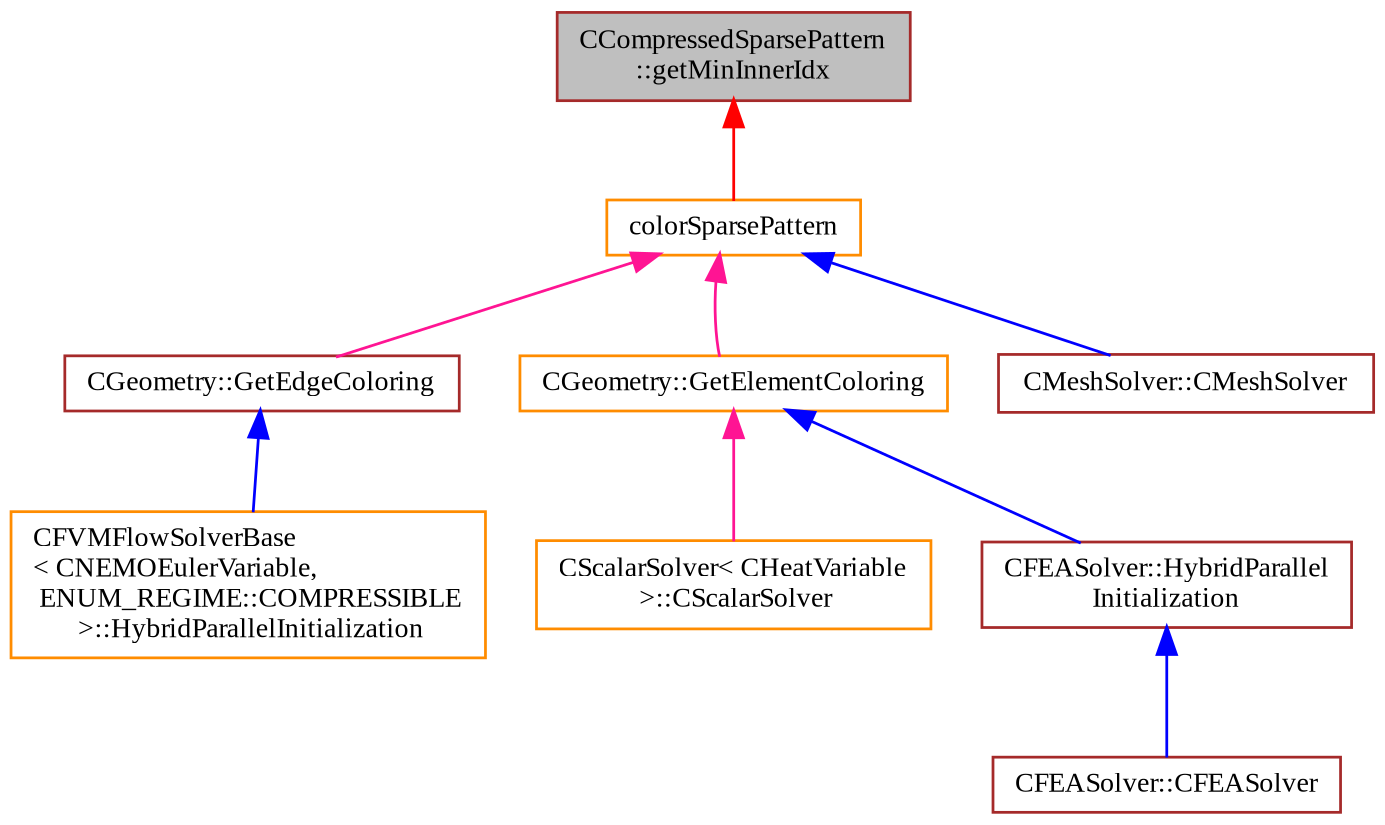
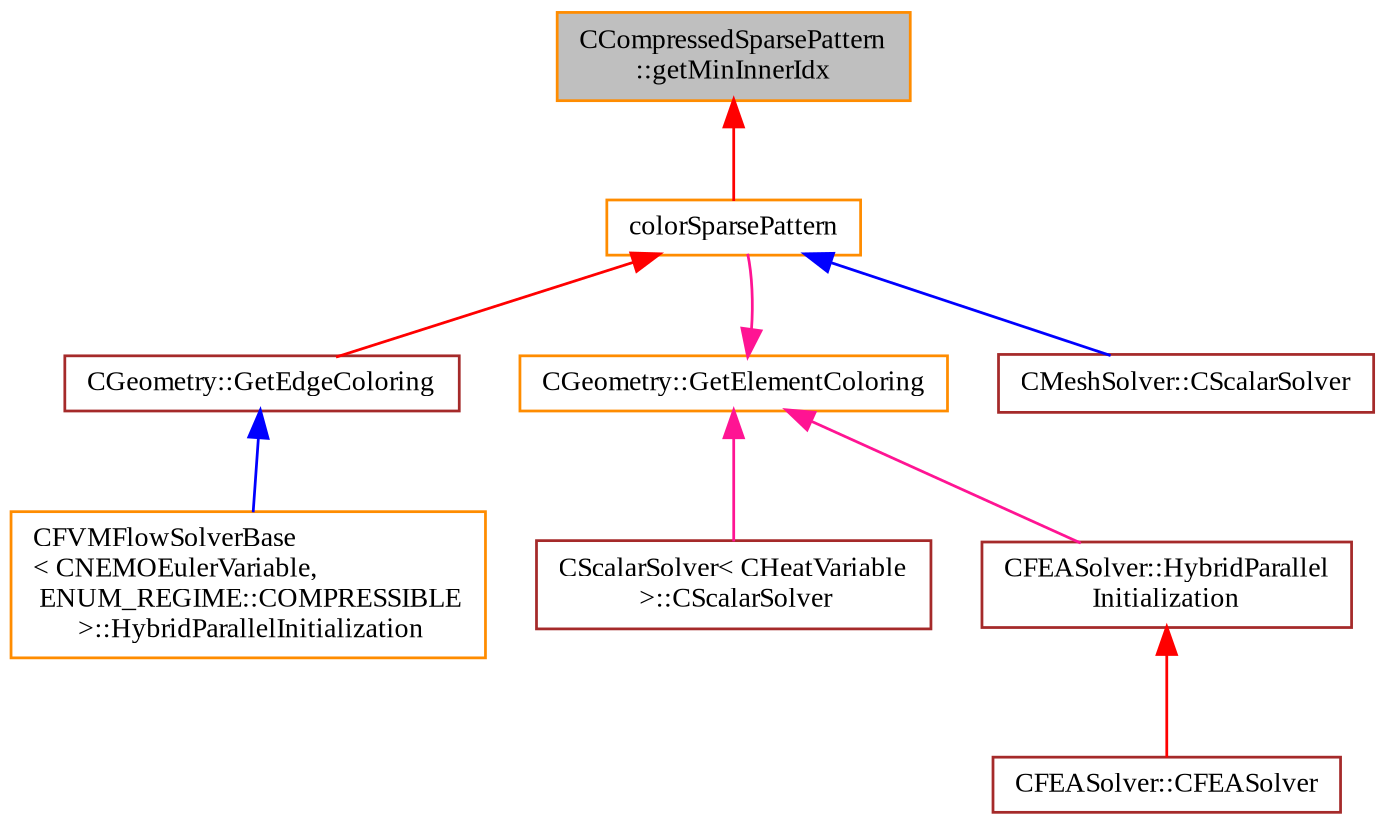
(734, 57) -> (734, 57)
(485, 310) -> (485, 310)
(715, 320) -> (752, 292)
(1186, 383) -> (1186, 383)
(946, 482) -> (946, 482)
(734, 585) -> (734, 585)
(1167, 706) -> (1167, 706)
